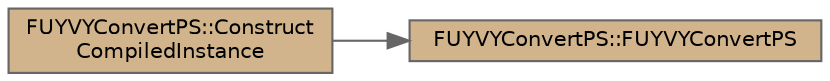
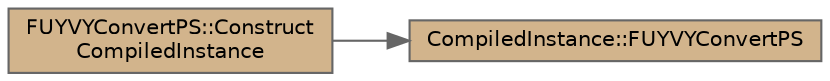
(615, 41) -> (615, 41)
